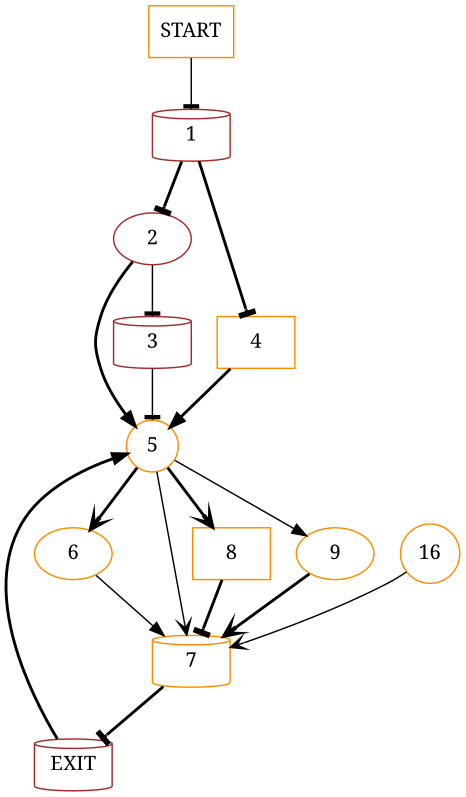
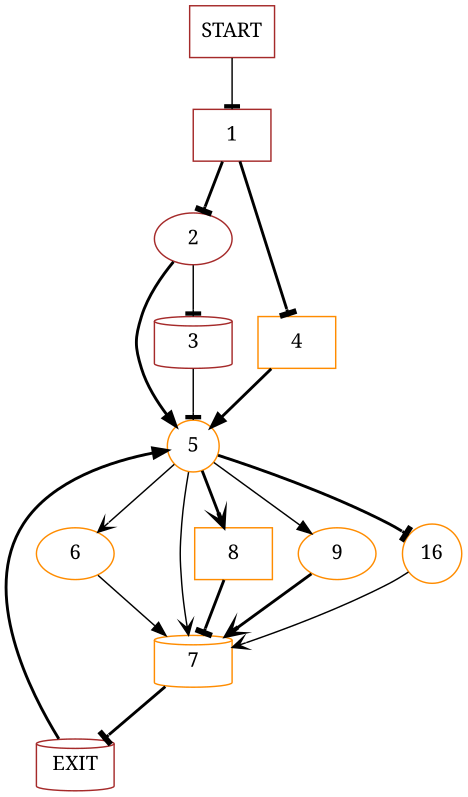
(191, 32) -> (232, 32)
(191, 135) -> (232, 135)
none -> (312, 489)
(118, 493) -> (142, 493)
